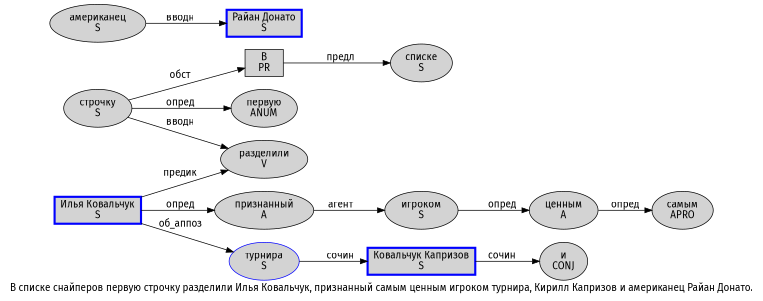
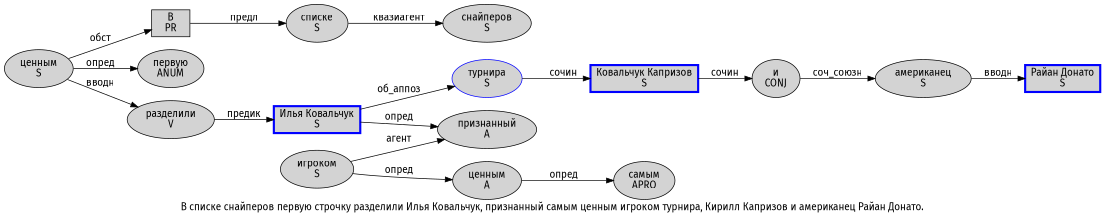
none -> (487, 23)
none -> (834, 79)
(98, 108) -> (39, 69)
(181, 185) -> (241, 120)
(346, 210) -> (394, 151)
